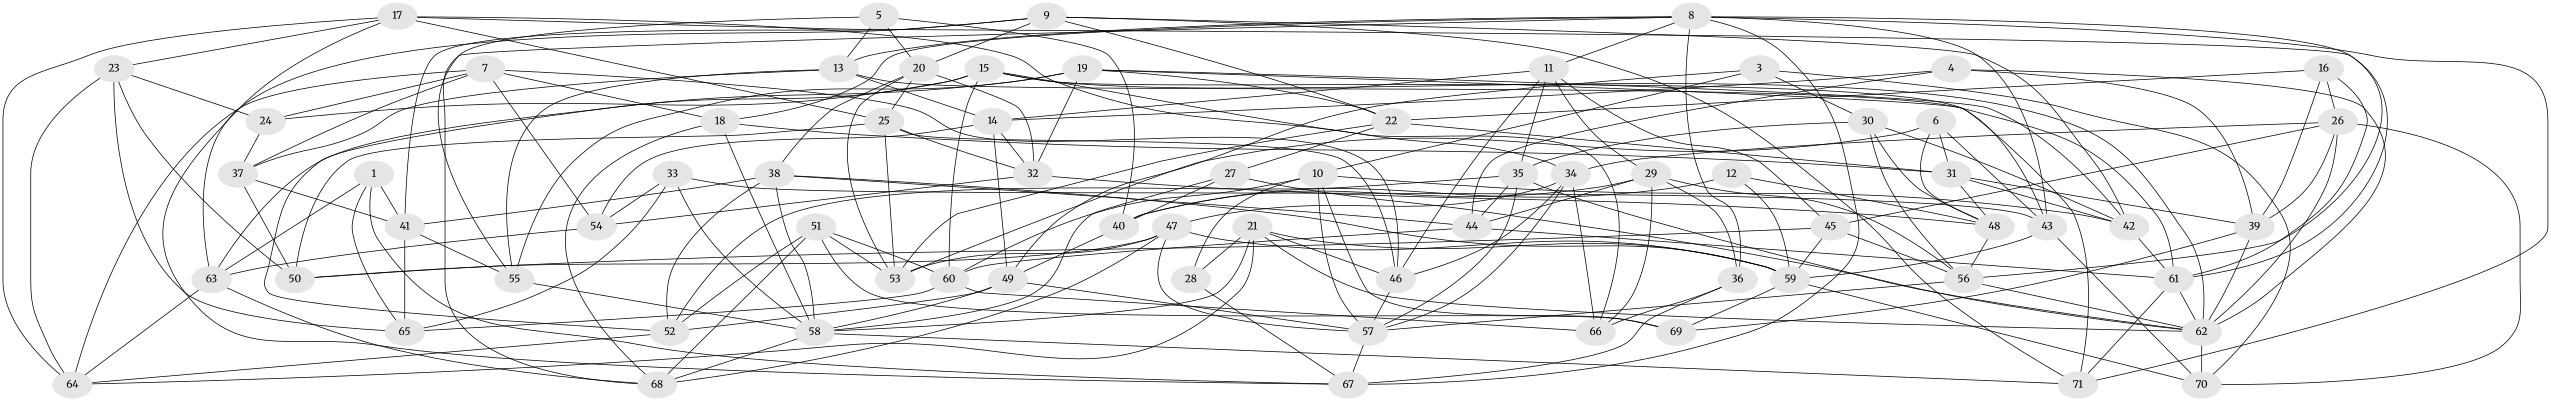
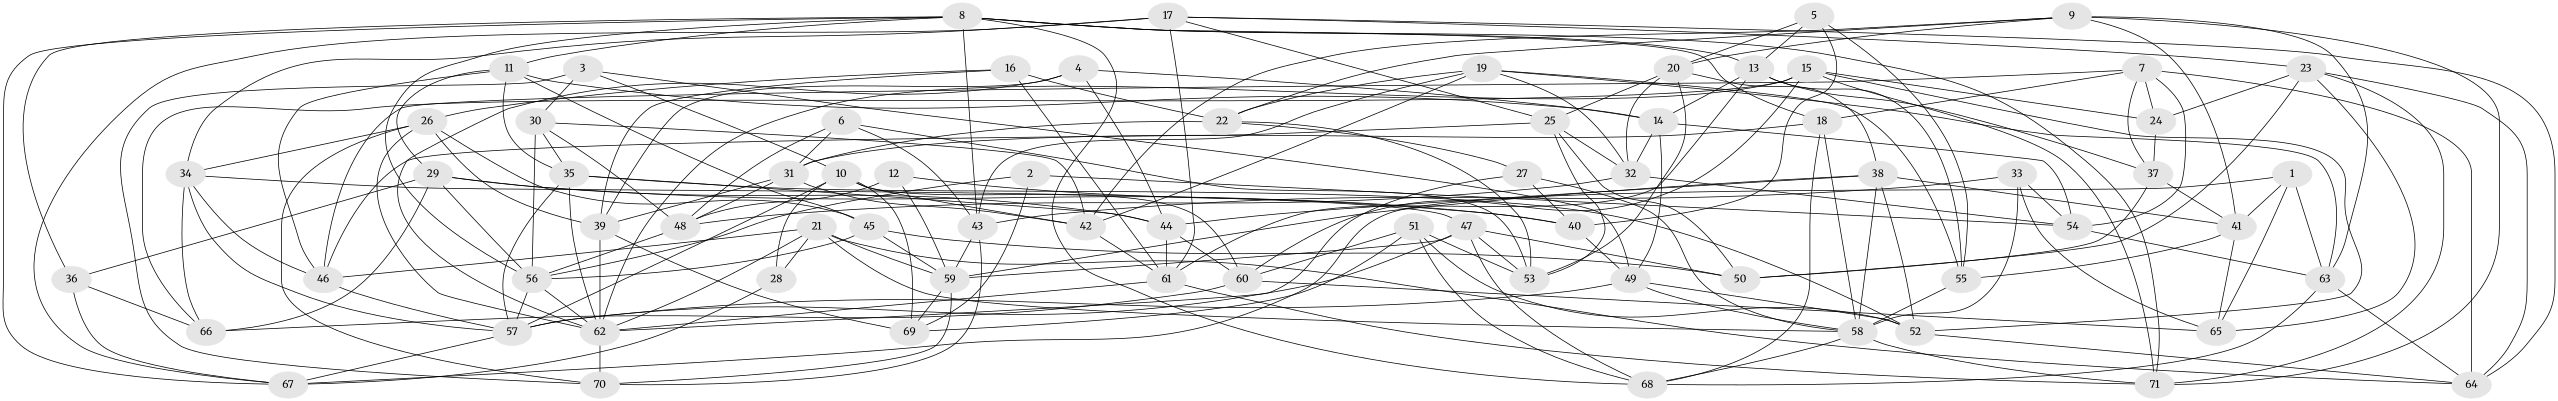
none -> (1030, 174)
none -> (2425, 283)
